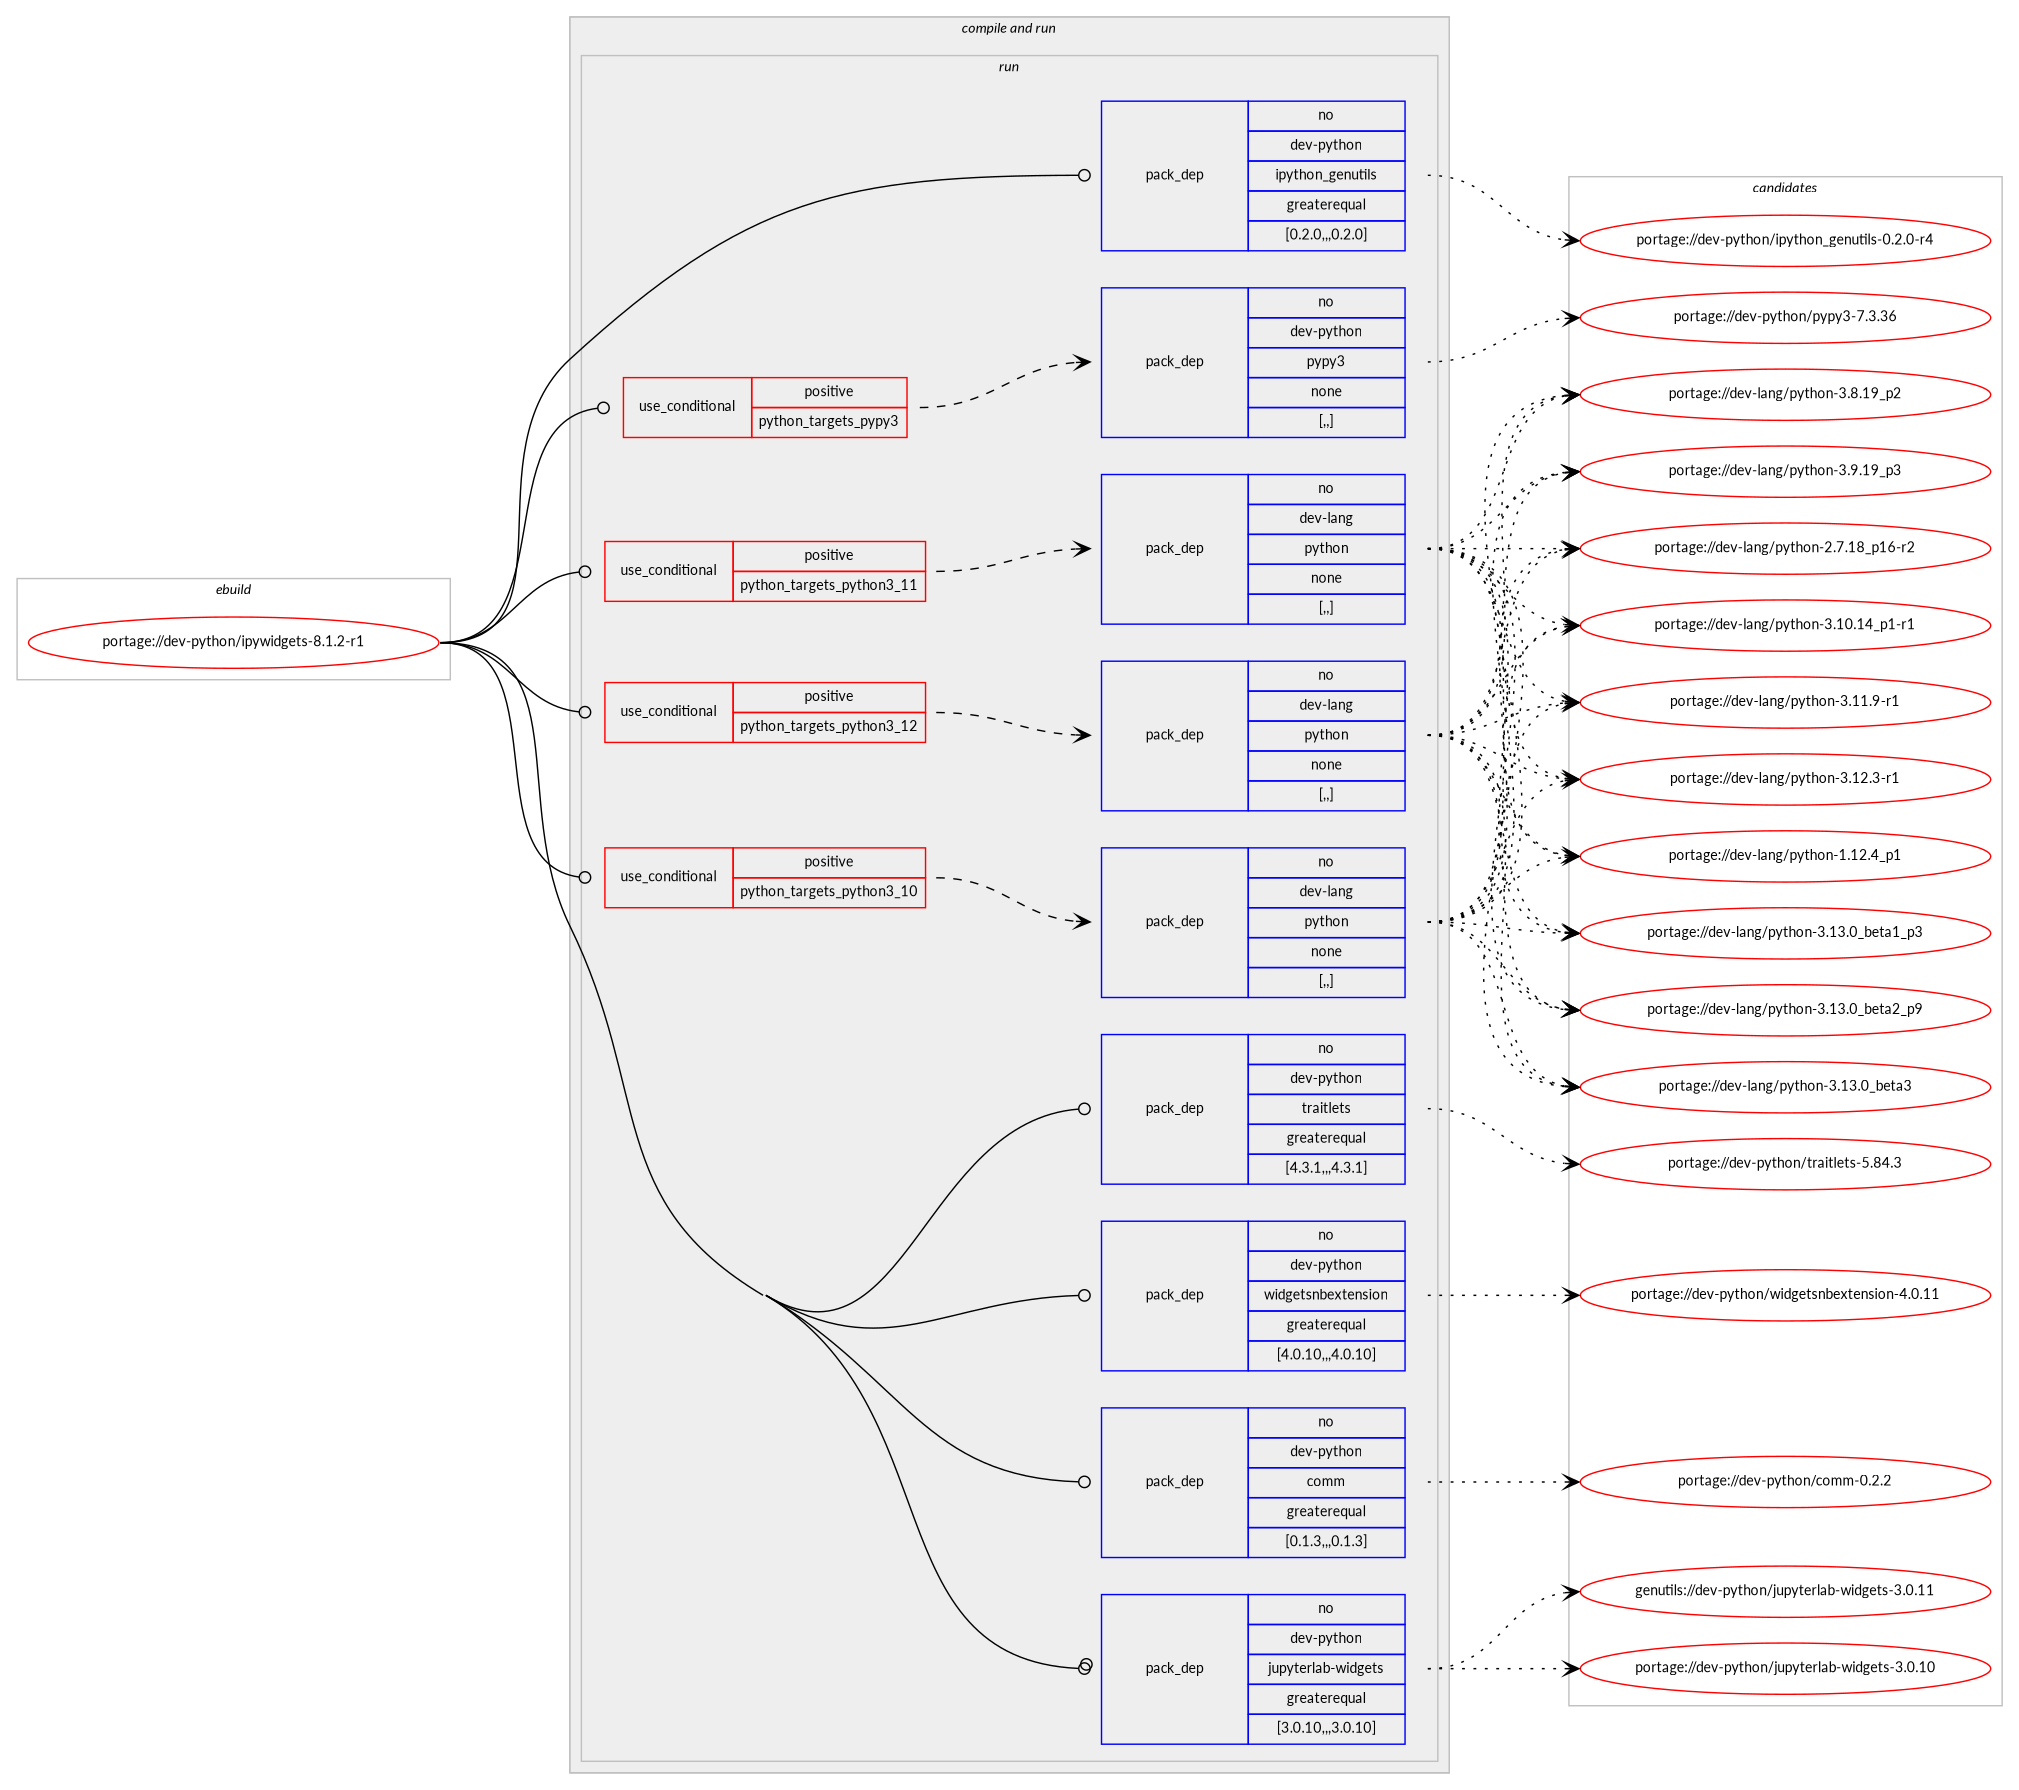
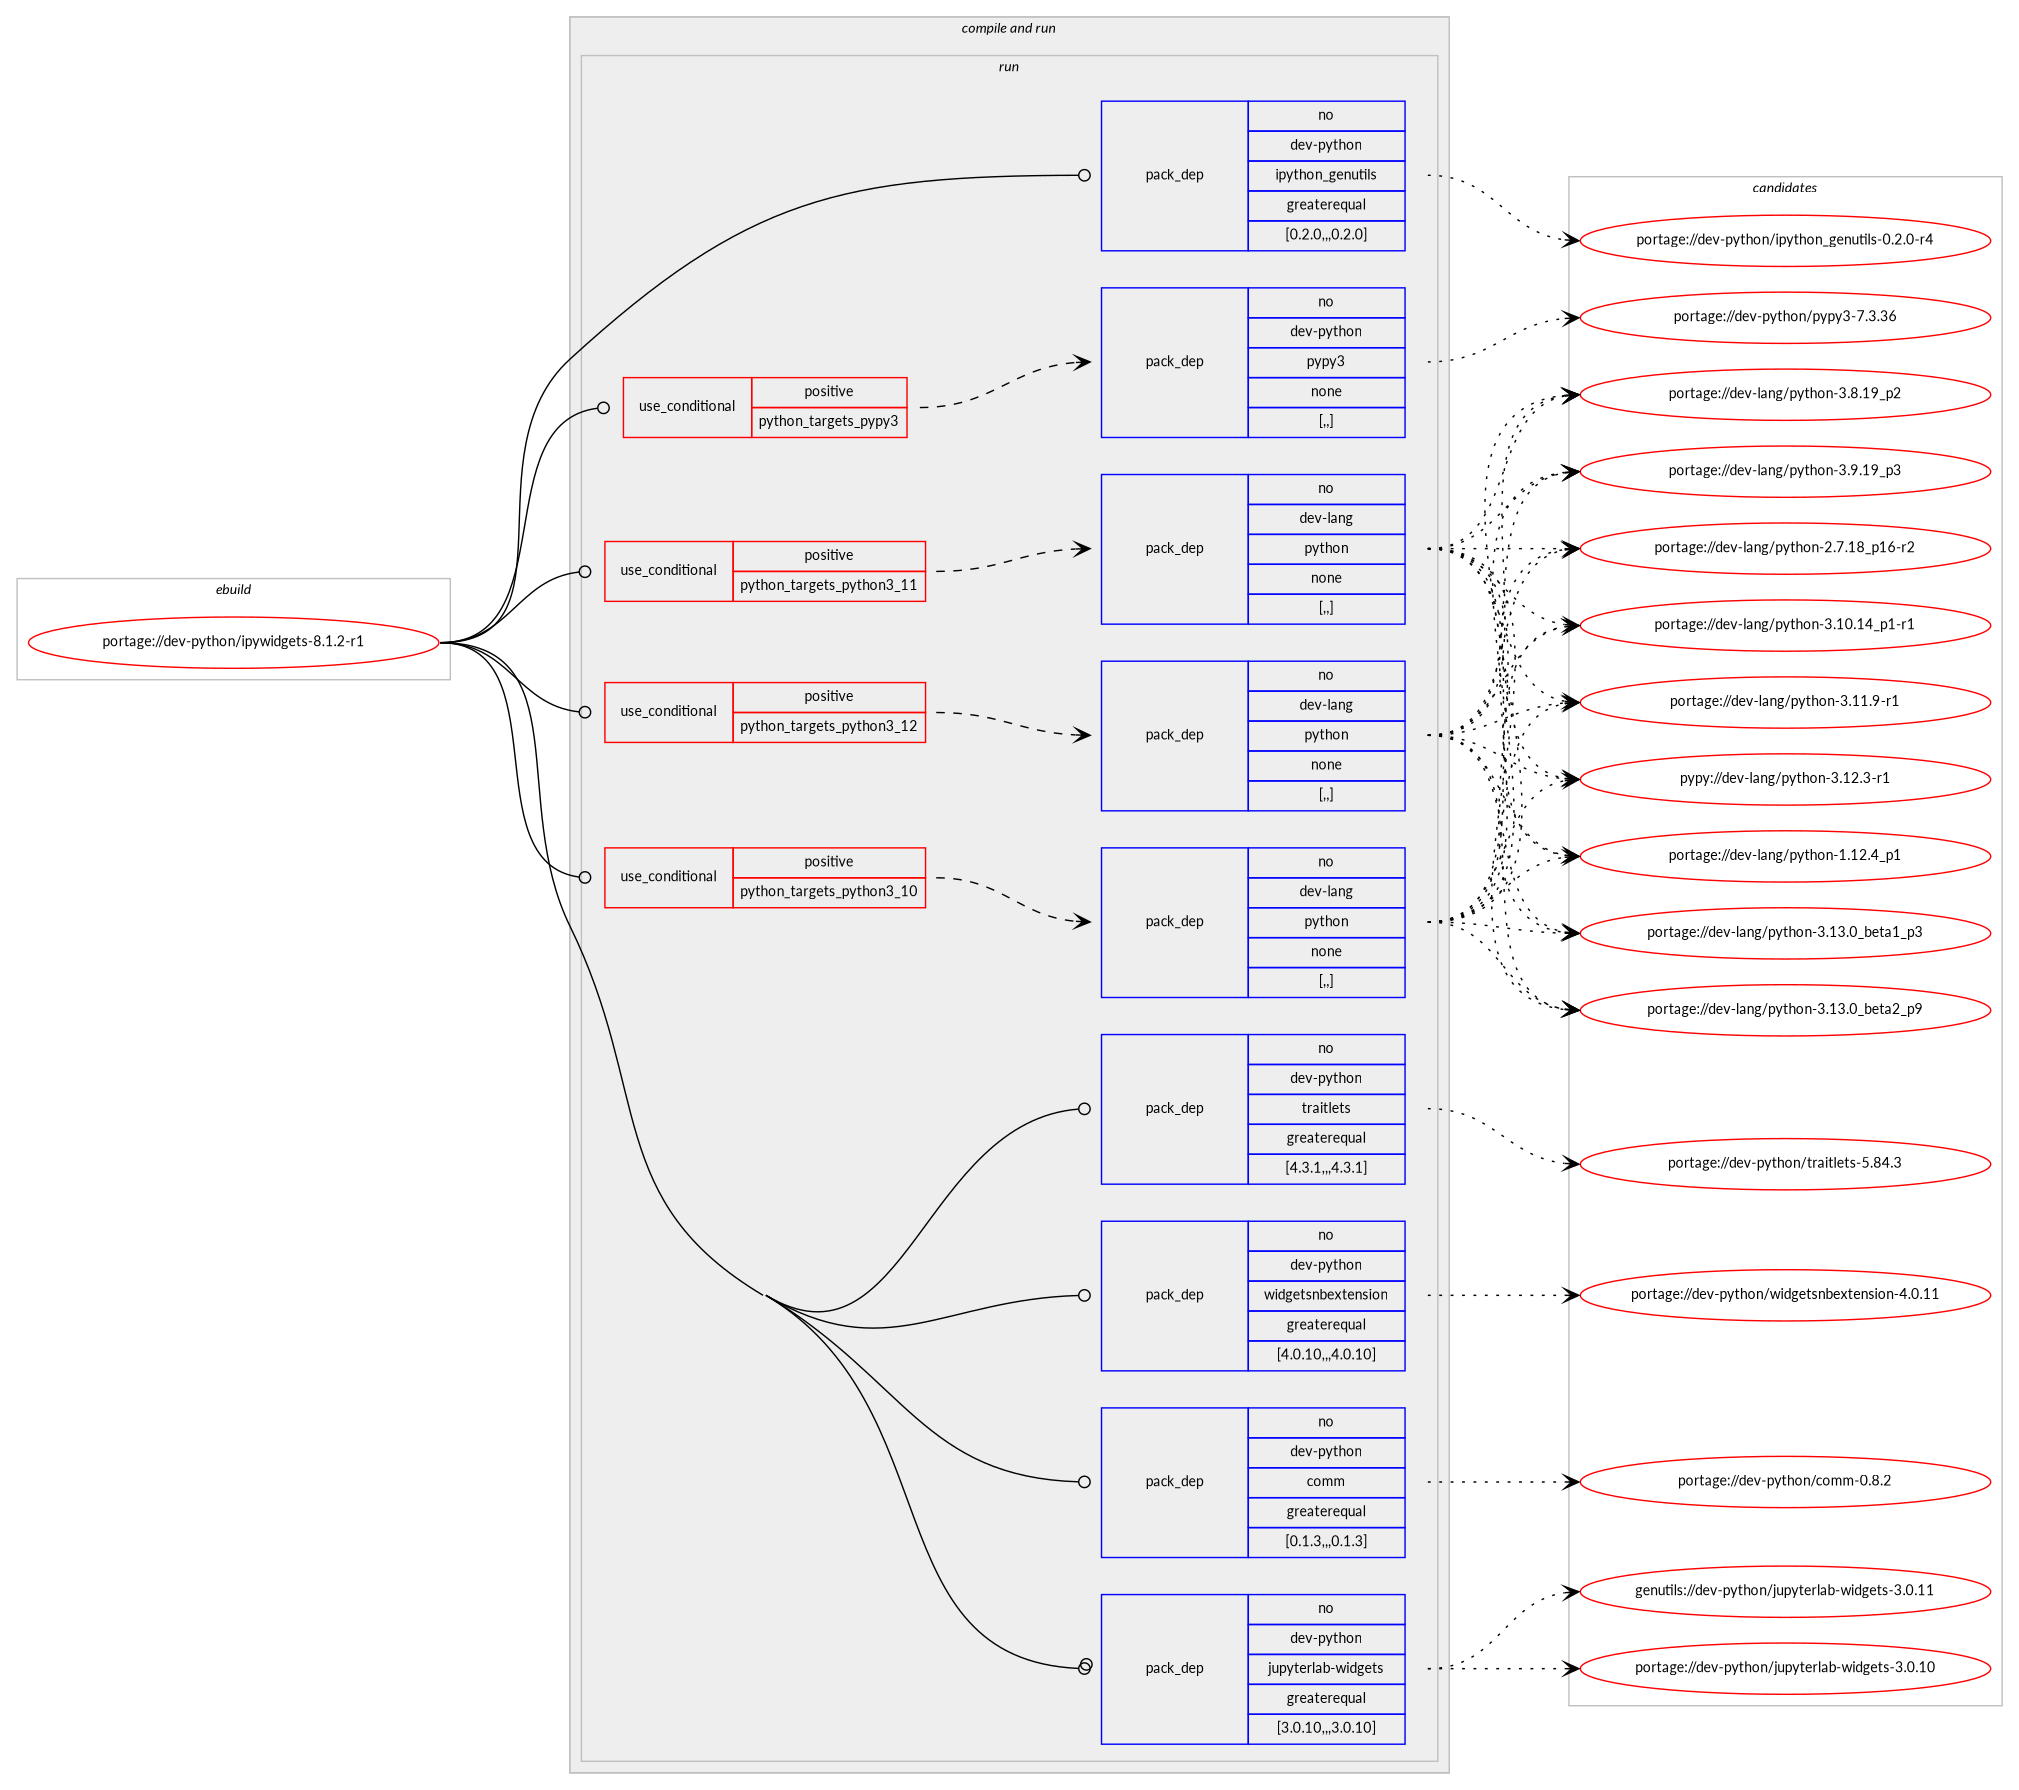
(1786, 779) -> (1786, 779)
(1786, 1087) -> none
(1786, 1482) -> (1786, 1482)
